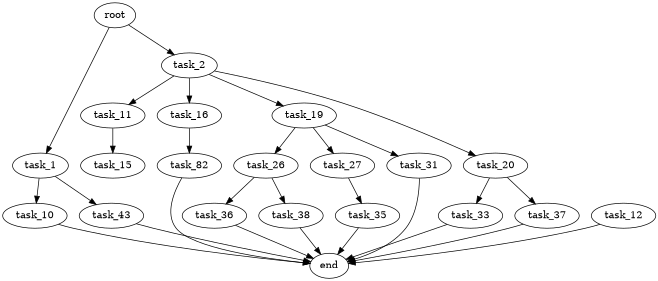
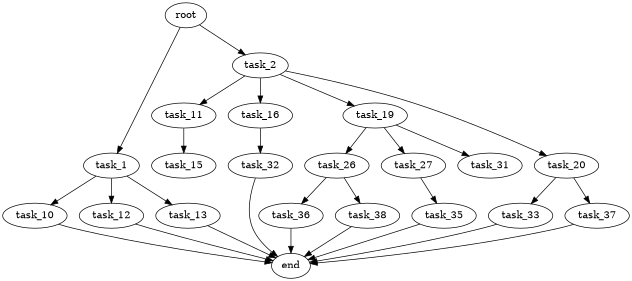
(189, 166) -> (260, 166)
none -> (111, 187)
(111, 216) -> (188, 216)
(403, 231) -> none
